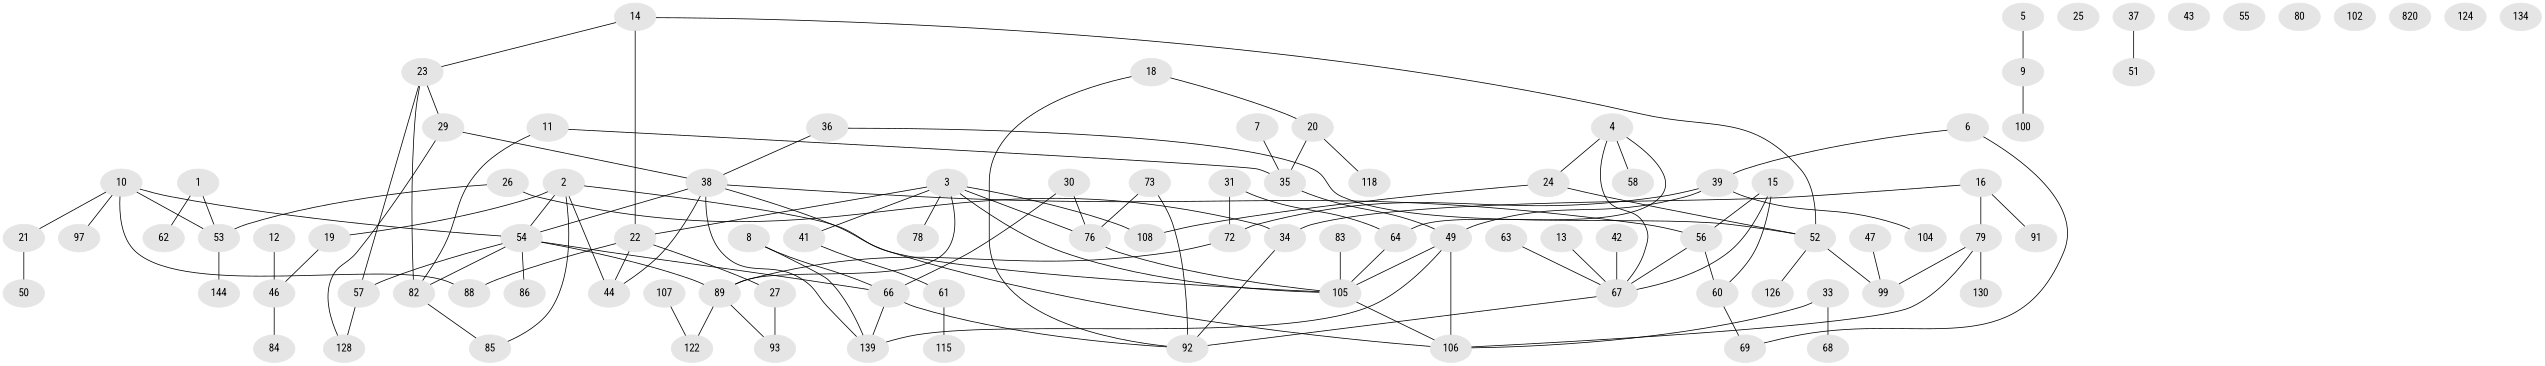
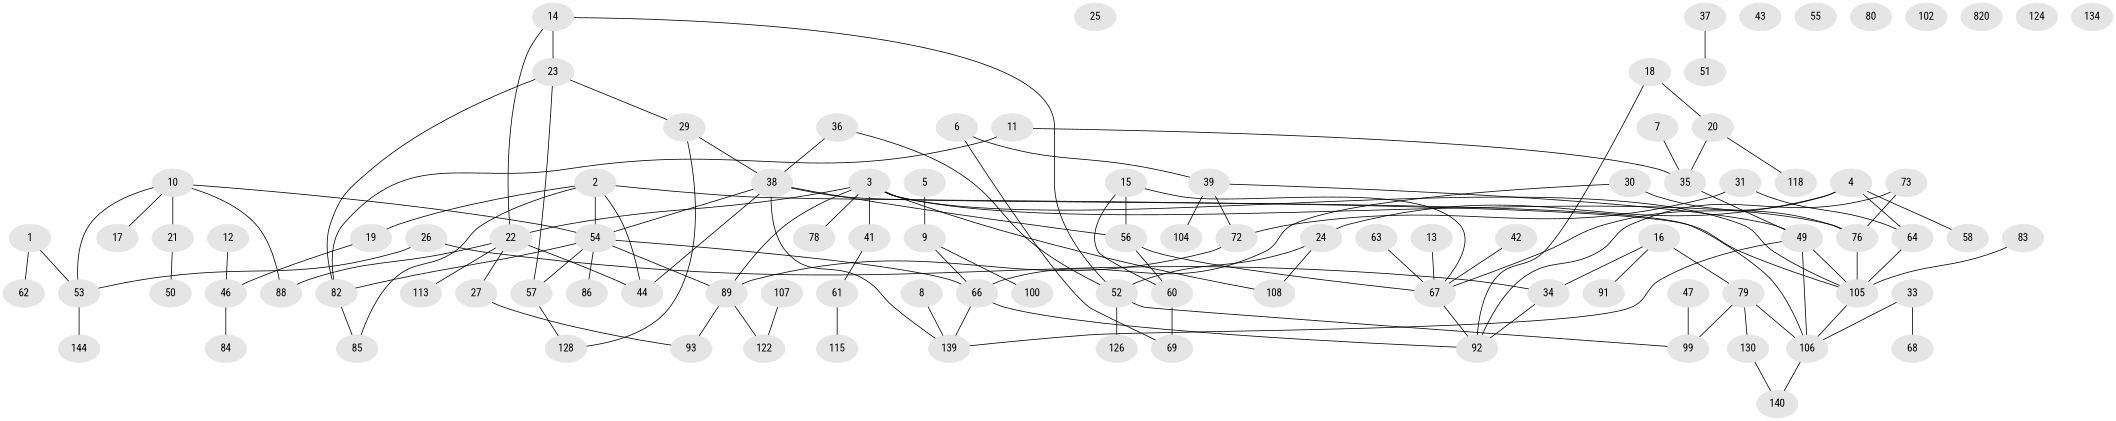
(79, 238) -> (118, 238)
(826, 269) -> (943, 258)
none -> (421, 293)
none -> (1777, 404)
